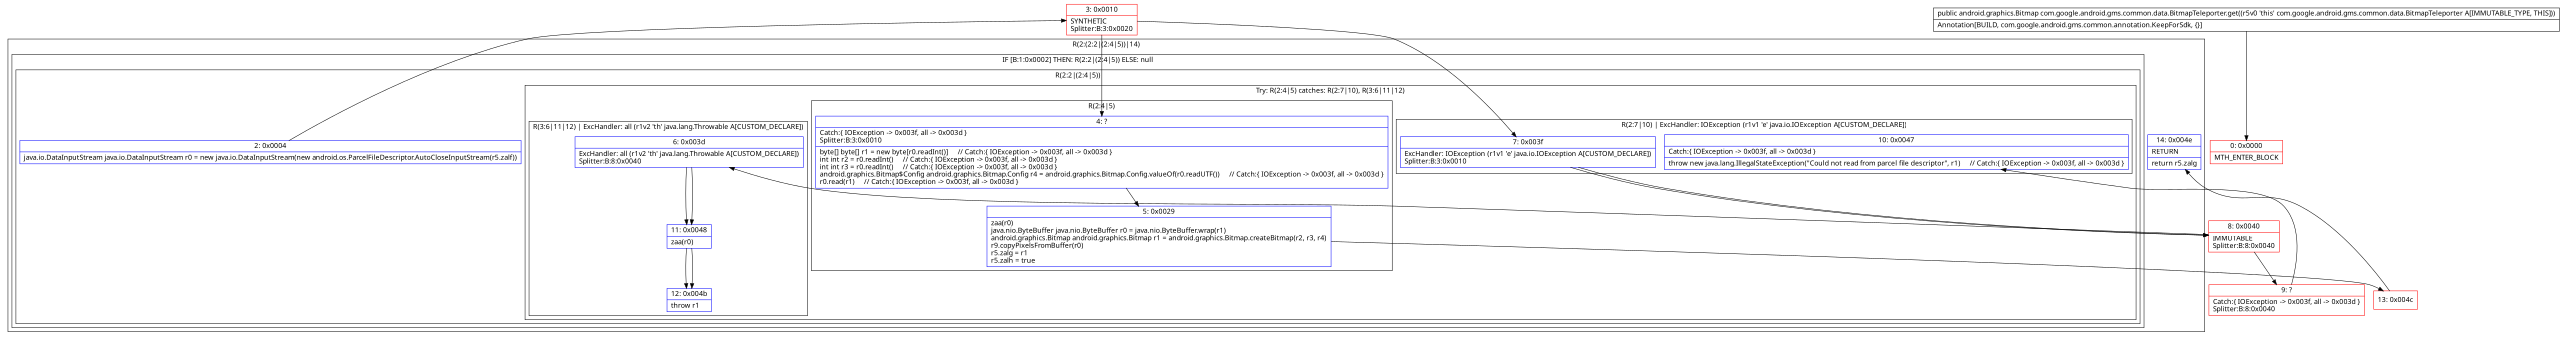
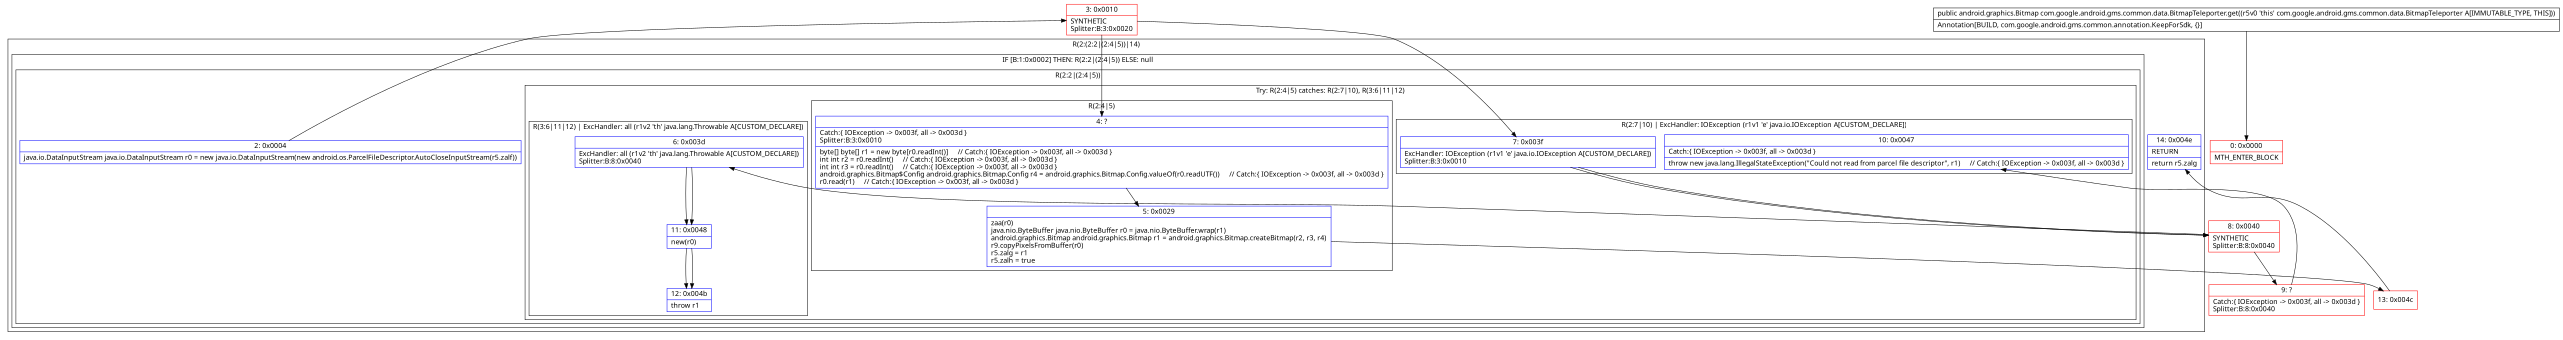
(2233, 238) -> (2231, 238)
(682, 242) -> (684, 242)
